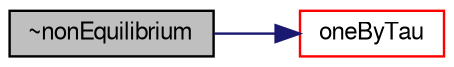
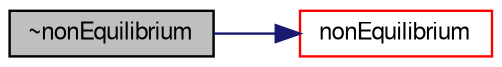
(372, 34) -> (396, 34)
